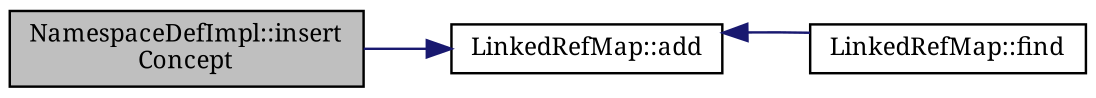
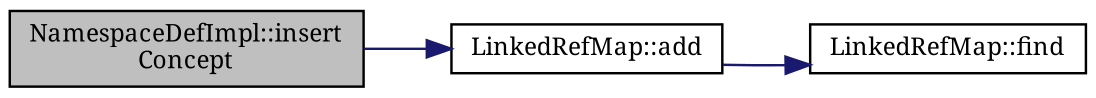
(779, 32) -> (754, 65)
